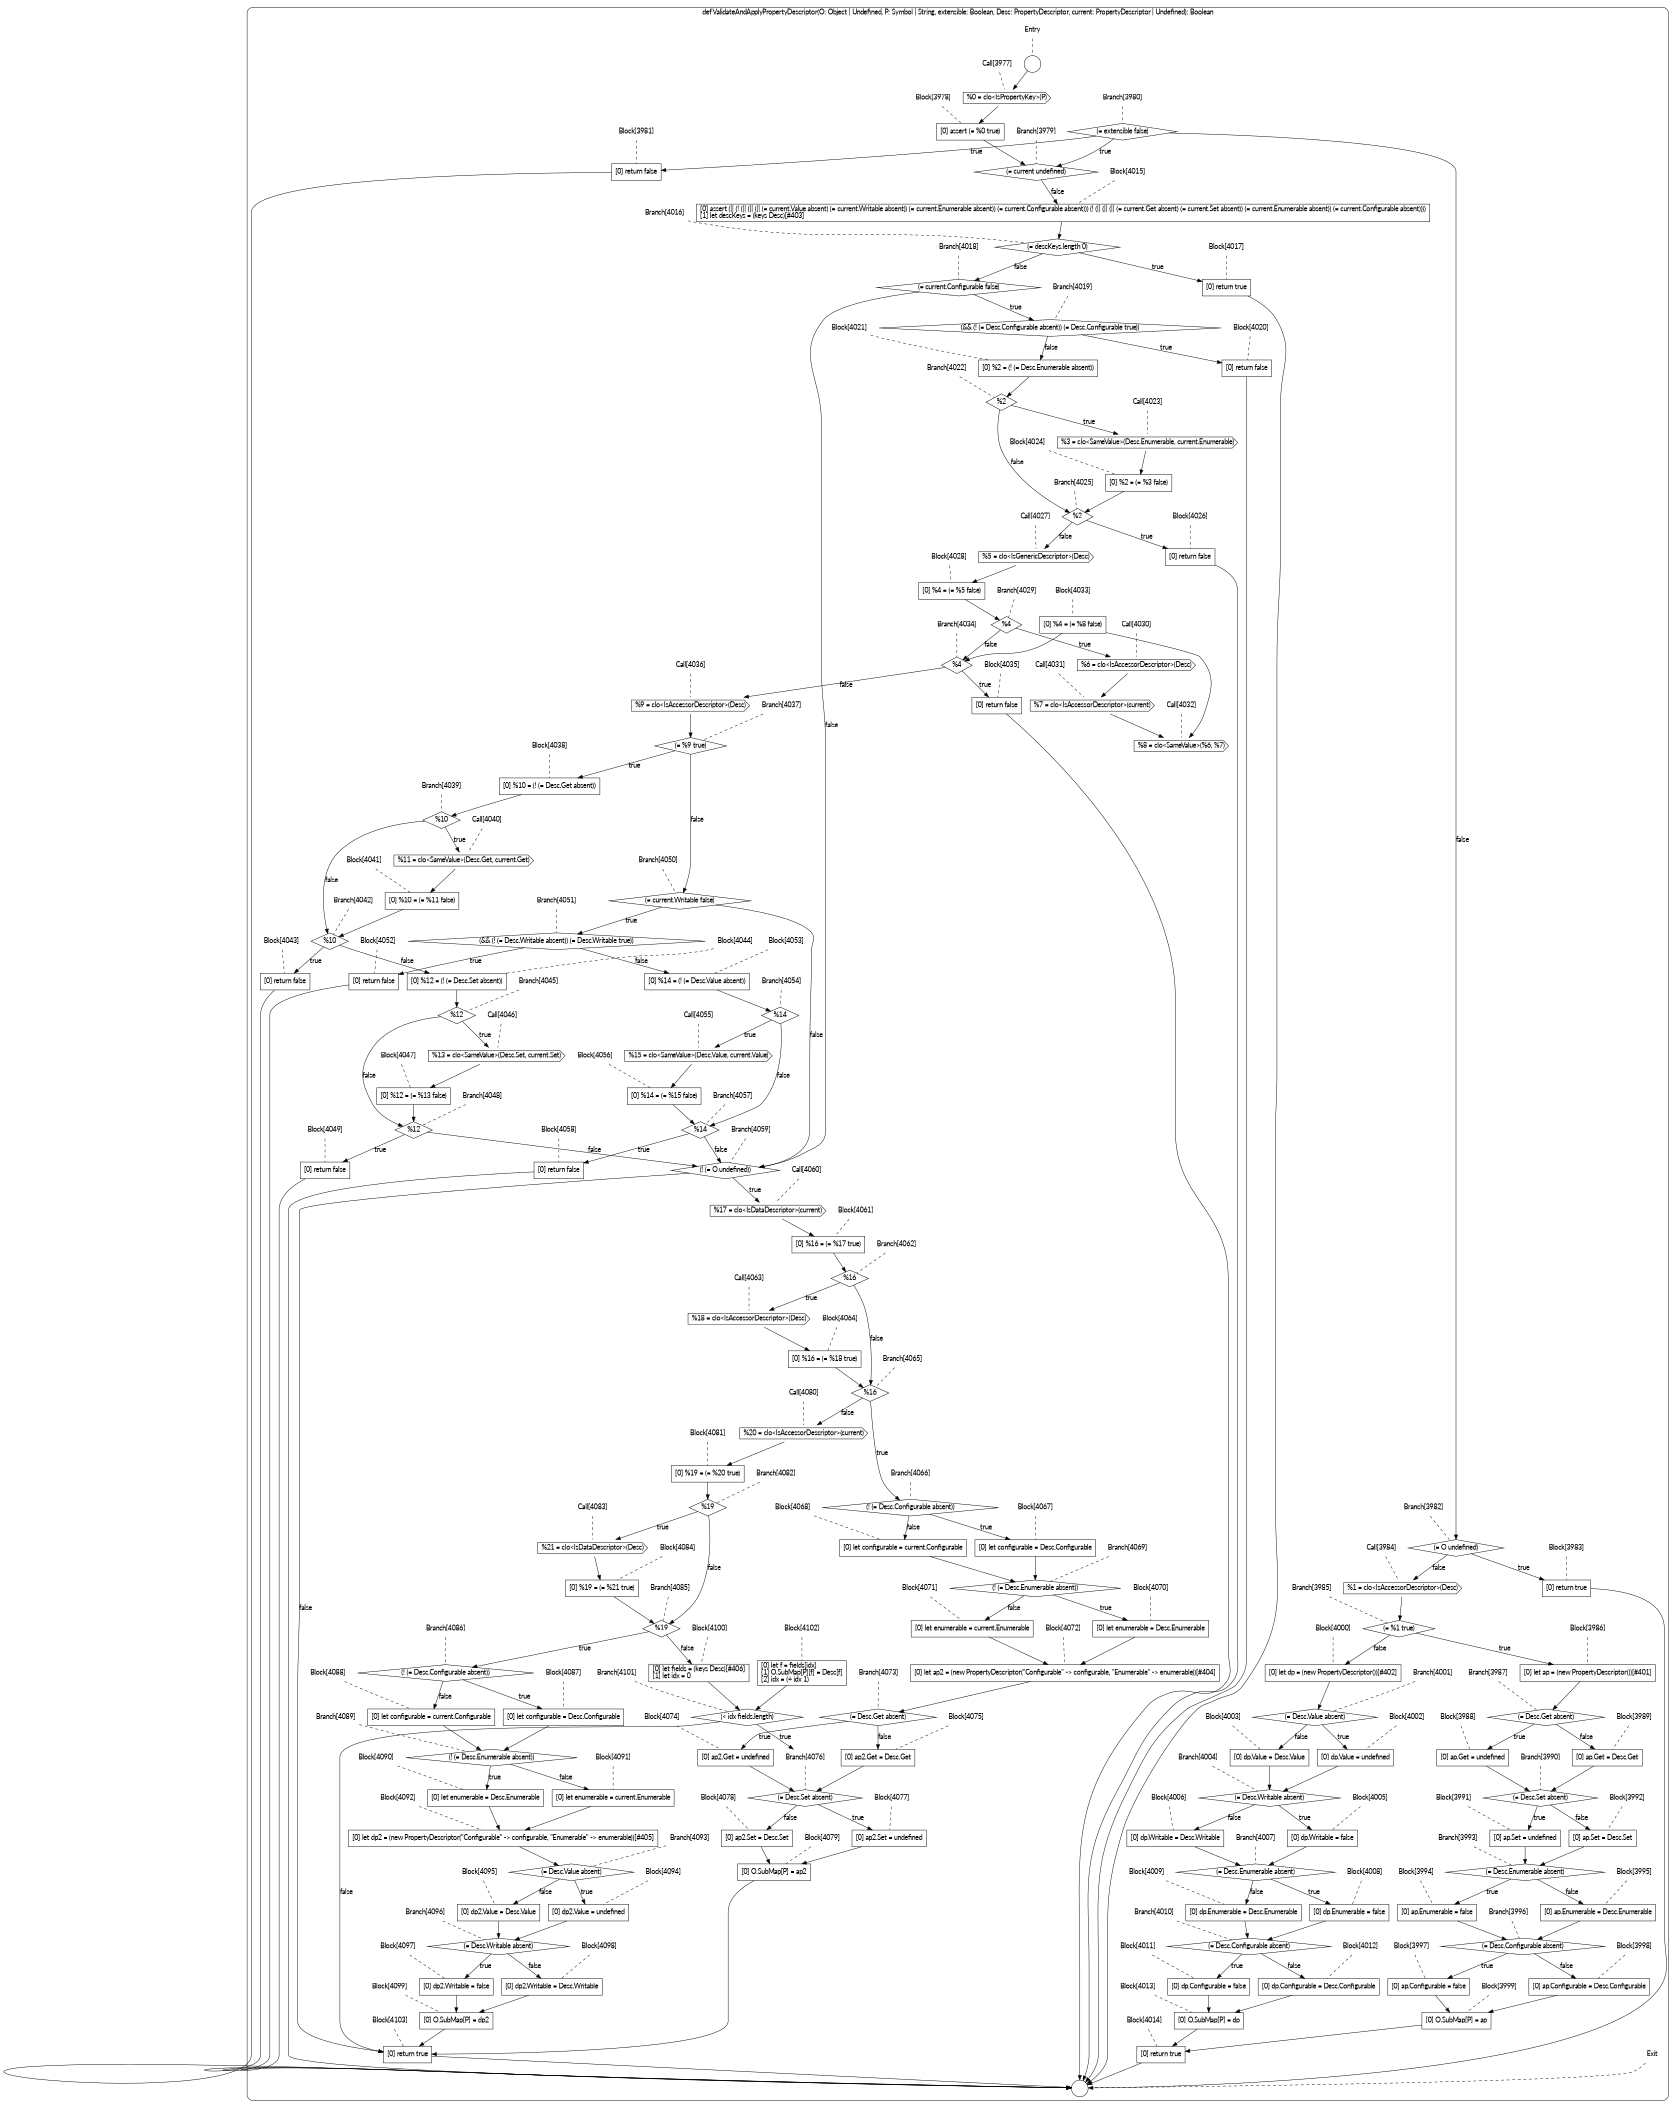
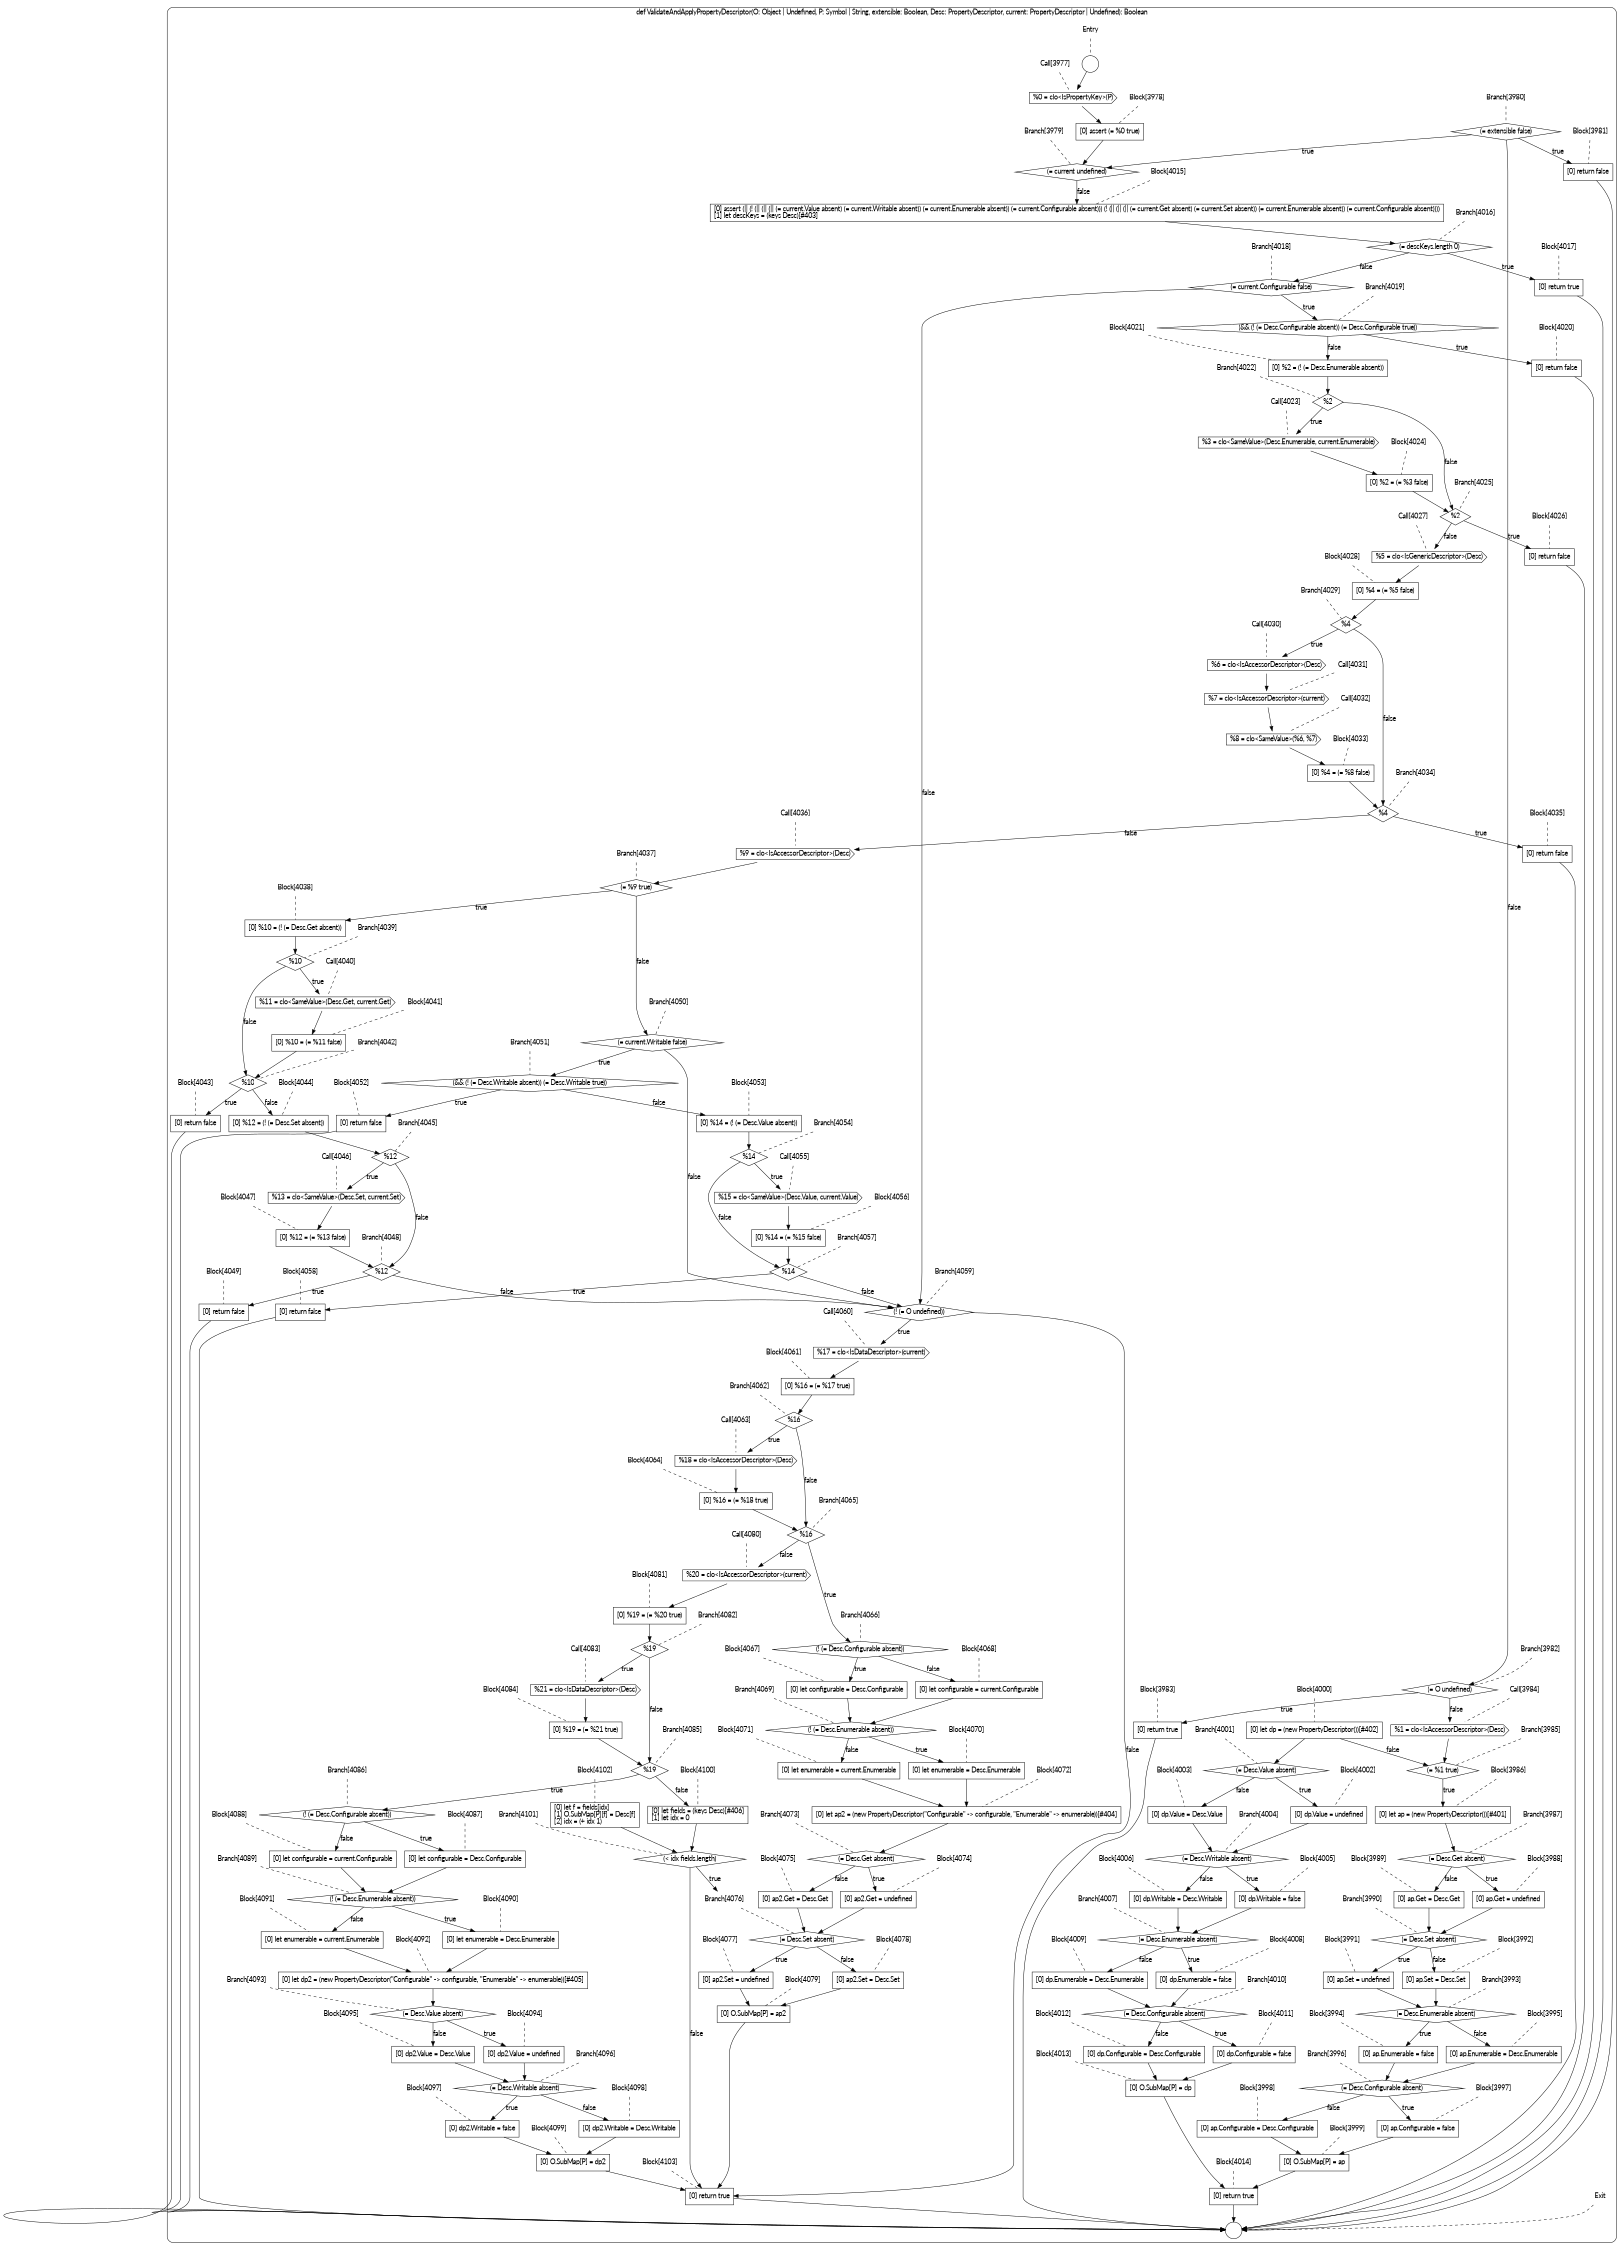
(1194, 654) -> (1305, 755)
(1370, 1648) -> (1382, 1751)
